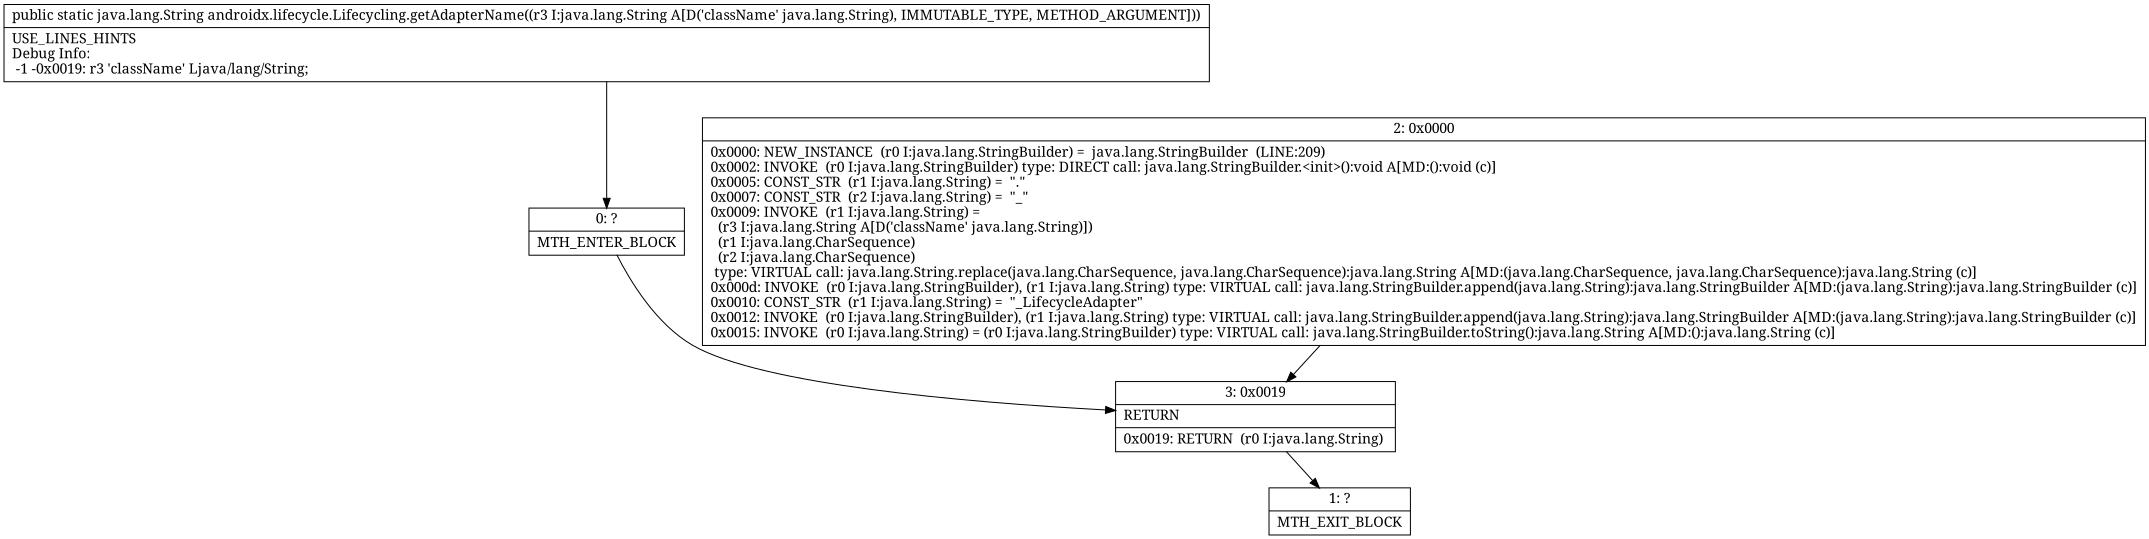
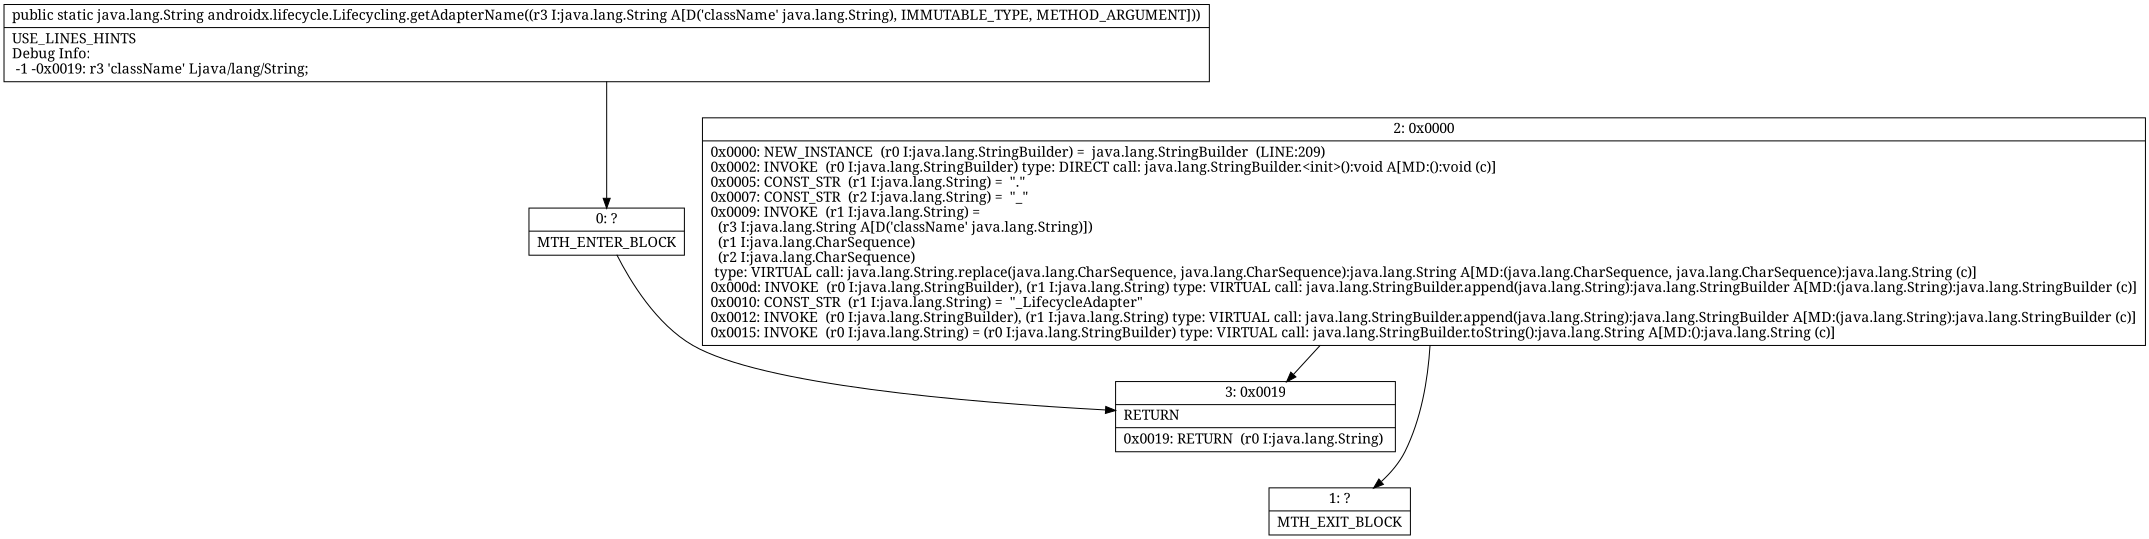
(1299, 466) -> (1418, 418)
